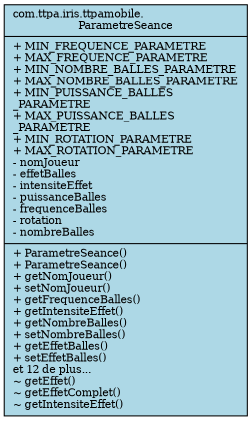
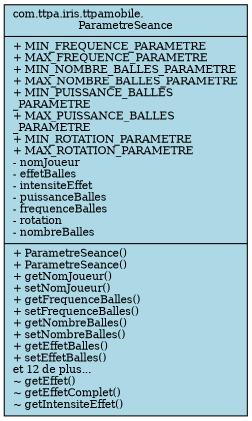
(68, 312) -> (76, 312)
